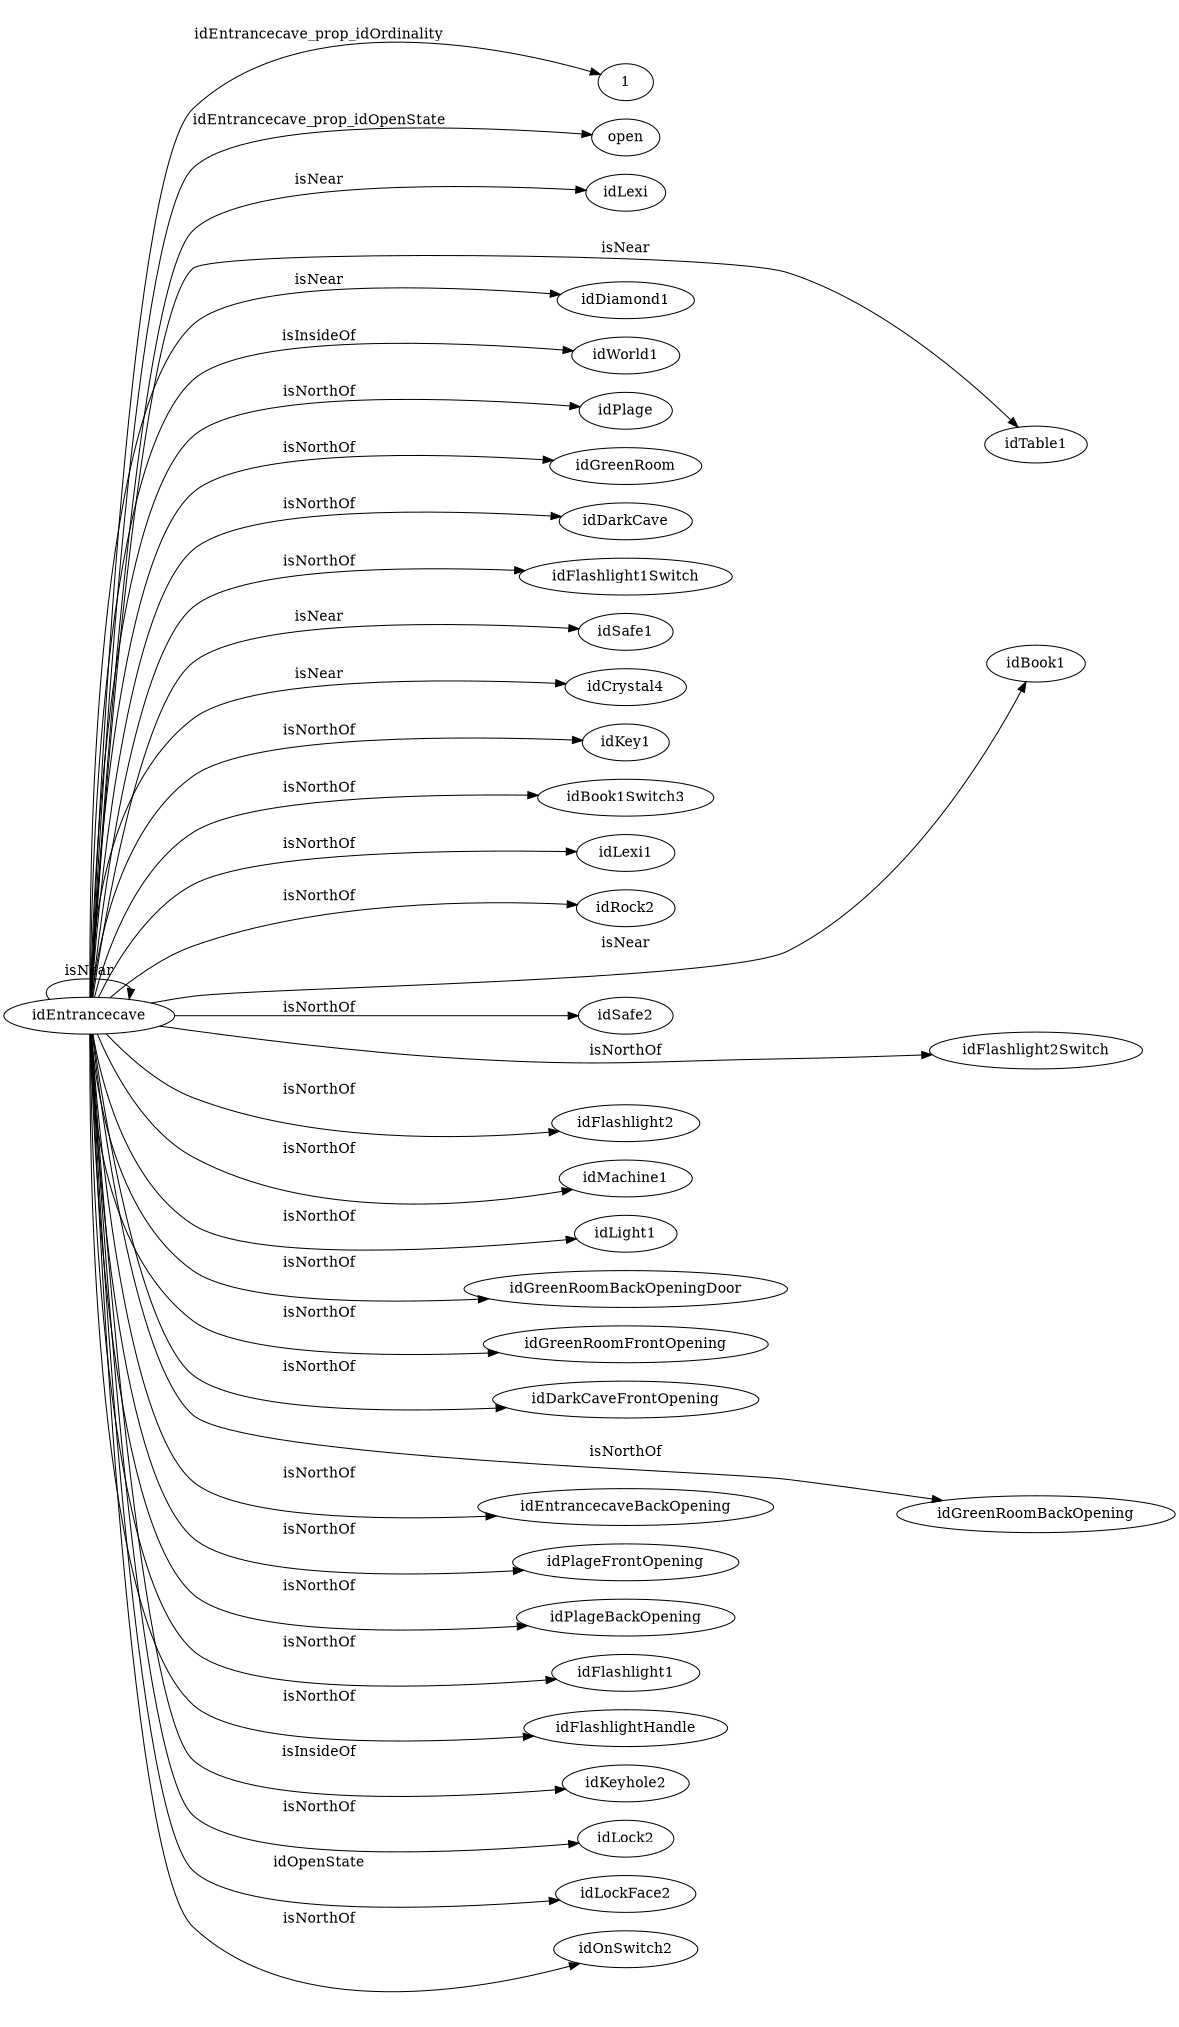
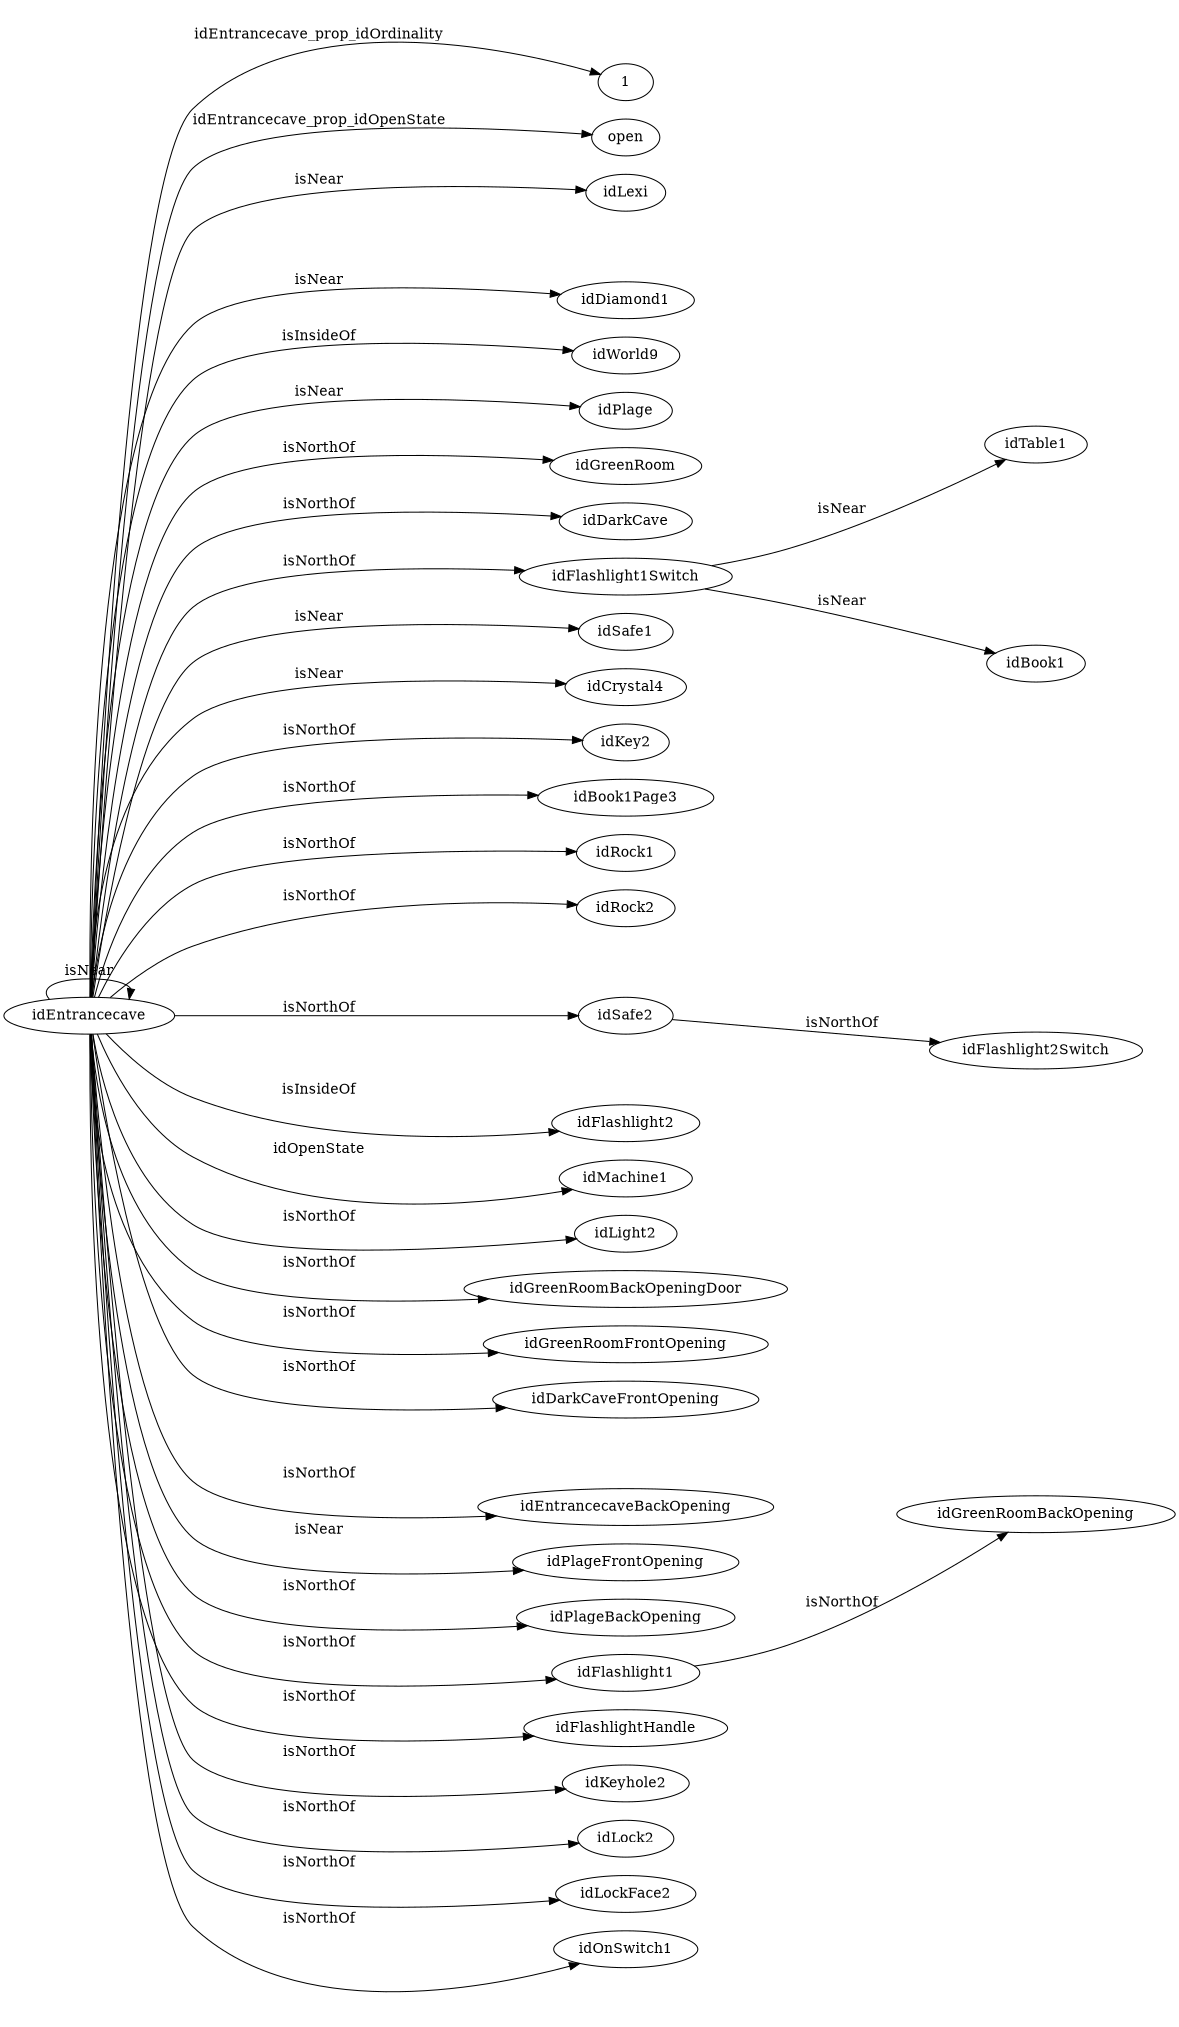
(255, 260) -> (858, 525)
(626, 356) -> (626, 356)
(319, 392) -> (319, 392)
(626, 742) -> (626, 742)
(626, 798) -> (626, 798)
(626, 853) -> (626, 853)
(647, 972) -> (846, 617)
(540, 1062) -> (801, 1031)
(319, 1090) -> (319, 1090)
(319, 1149) -> (319, 1149)
(626, 1234) -> (626, 1234)
(363, 1450) -> (853, 1618)
(319, 1530) -> (319, 1530)
(319, 1752) -> (319, 1752)
(319, 1863) -> (319, 1863)
(626, 1949) -> (626, 1949)
